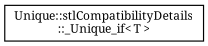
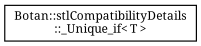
(104, 23) -> (101, 23)
